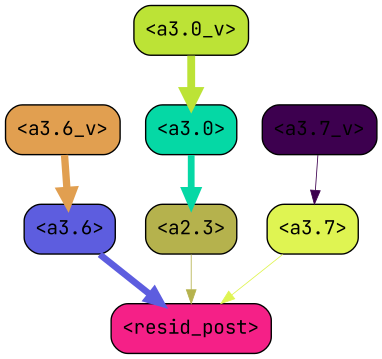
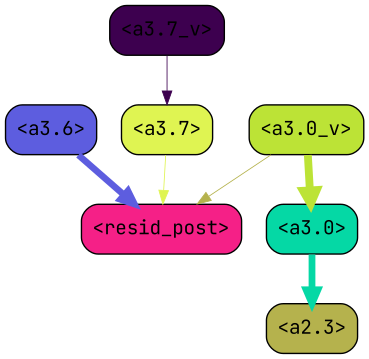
(63, 130) -> none
(191, 272) -> (240, 176)
